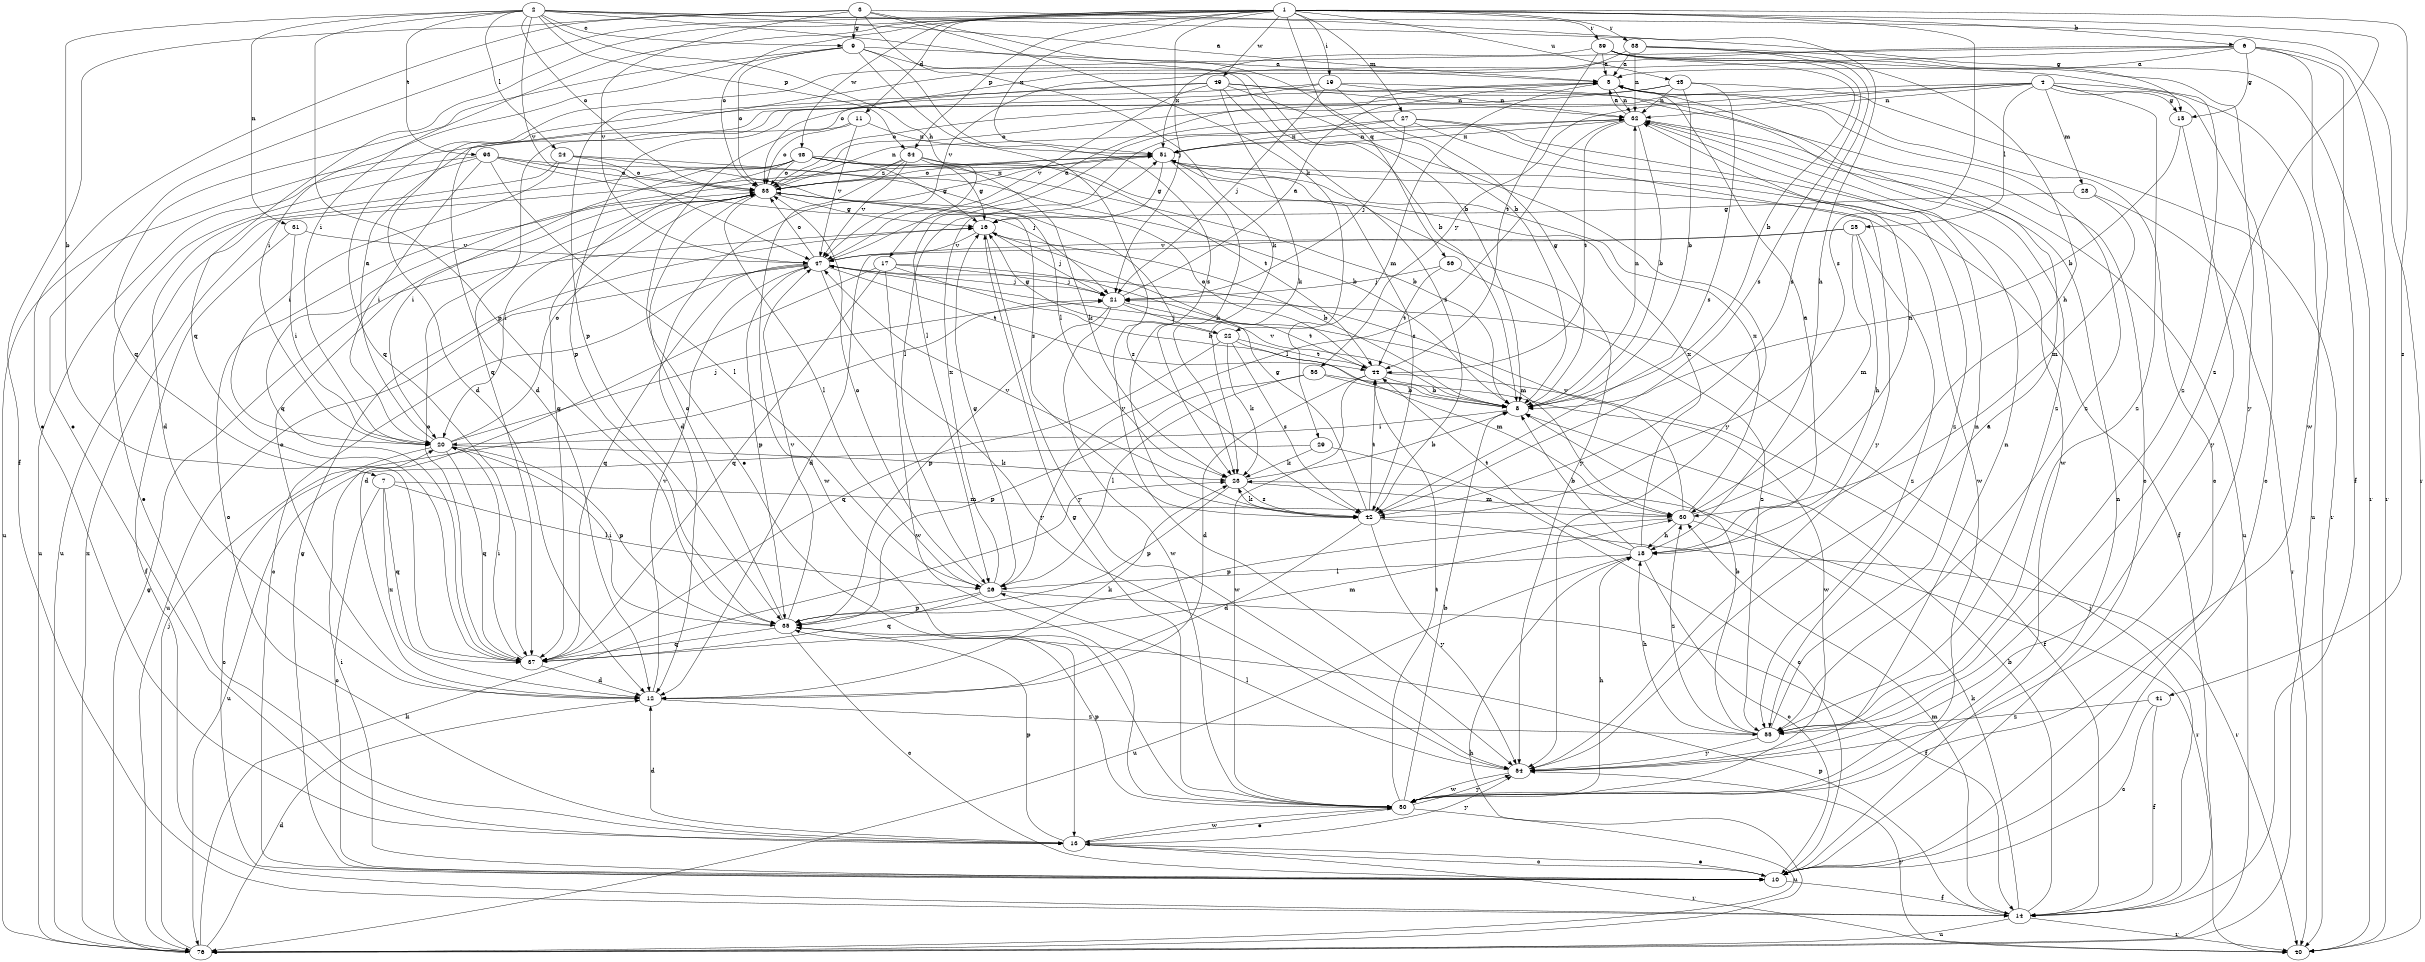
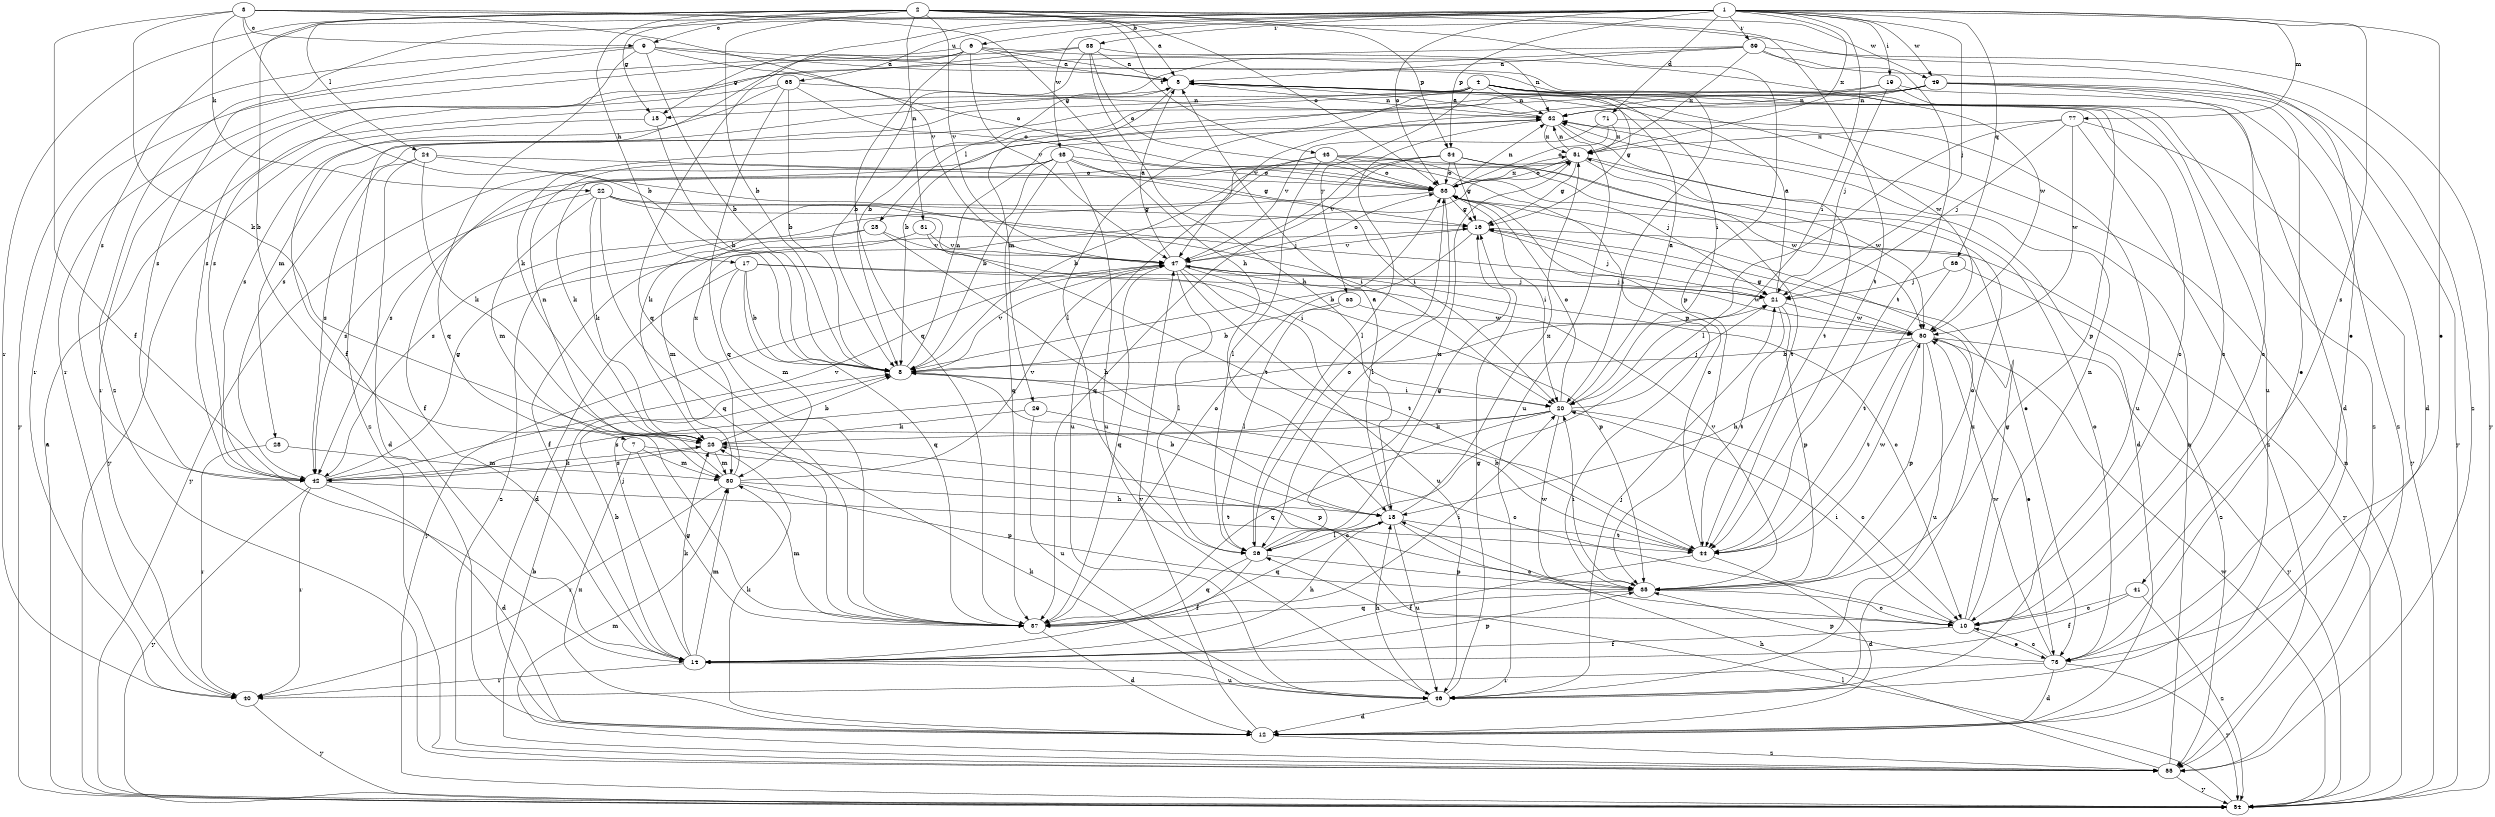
none -> (1532, 16)
(857, 28) -> (253, 28)
none -> (1715, 30)
(1680, 82) -> (789, 82)
none -> (1667, 110)
(1042, 116) -> none
(859, 119) -> (1606, 119)
(1405, 119) -> (2072, 119)
(487, 155) -> (1326, 155)
(883, 173) -> (1450, 173)
(1535, 212) -> (1629, 139)
(1556, 246) -> (907, 228)
(1147, 249) -> none
(1652, 295) -> (896, 138)
(1061, 318) -> (477, 300)
(1168, 319) -> (1216, 242)
(296, 390) -> none
none -> (939, 432)
(1028, 482) -> none
(622, 536) -> (1544, 499)
(682, 552) -> (1177, 412)
(398, 572) -> (688, 536)
none -> (1230, 590)
(1673, 626) -> (615, 626)
none -> (1061, 650)
(1957, 719) -> (2208, 684)
(1074, 844) -> (2055, 662)
(201, 952) -> (1439, 699)
